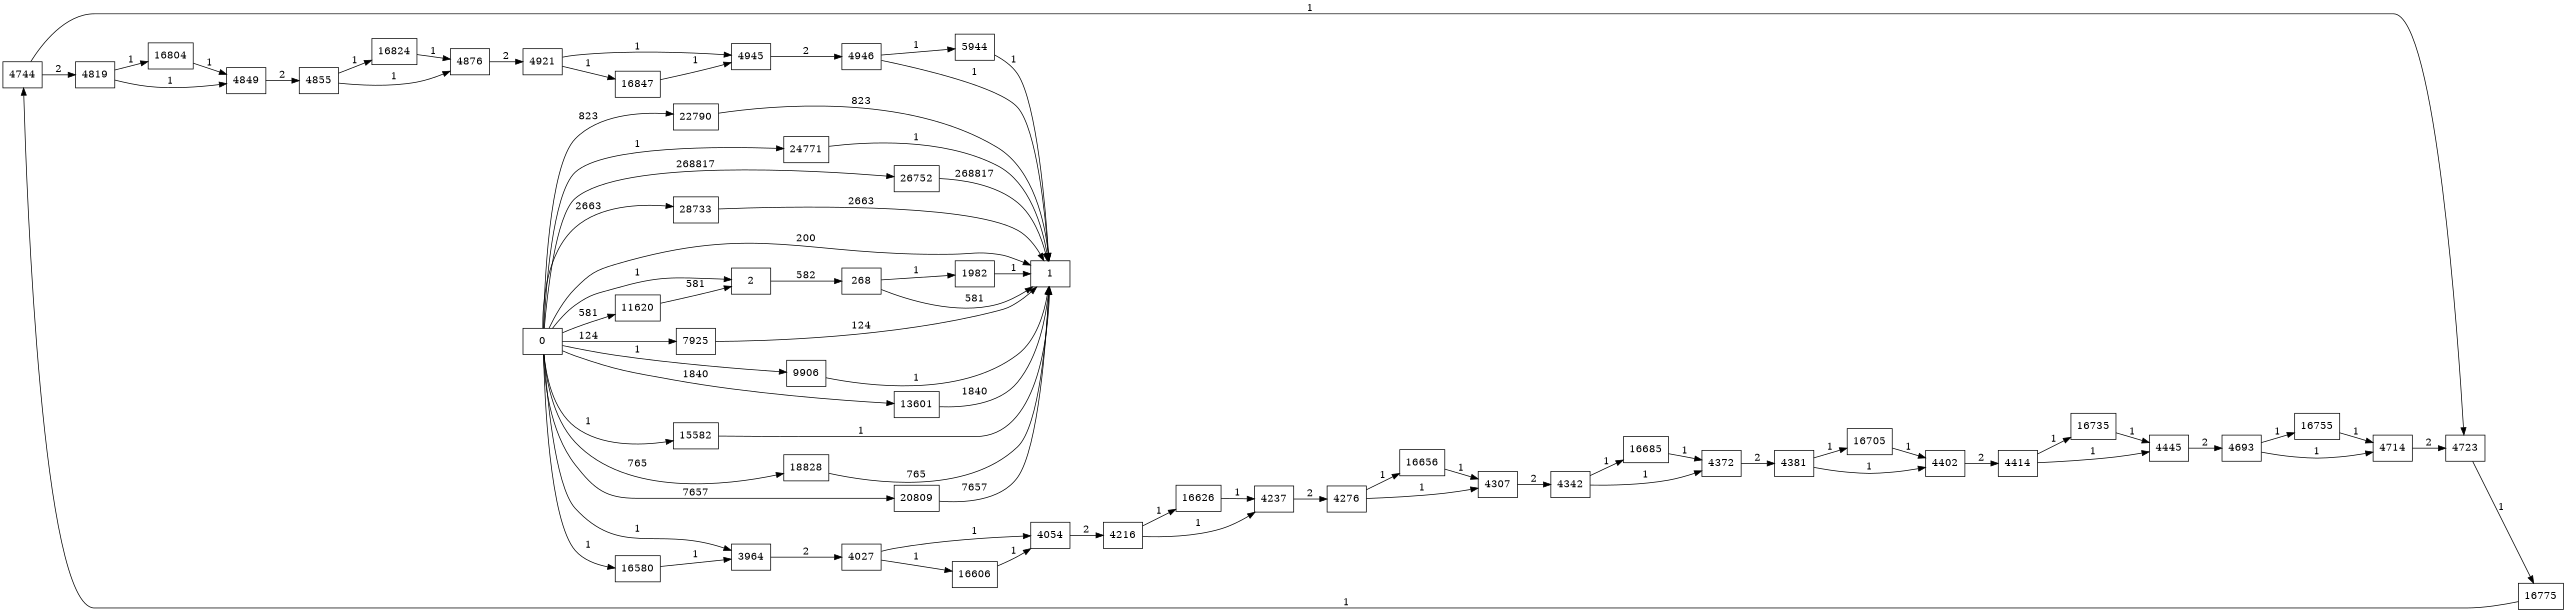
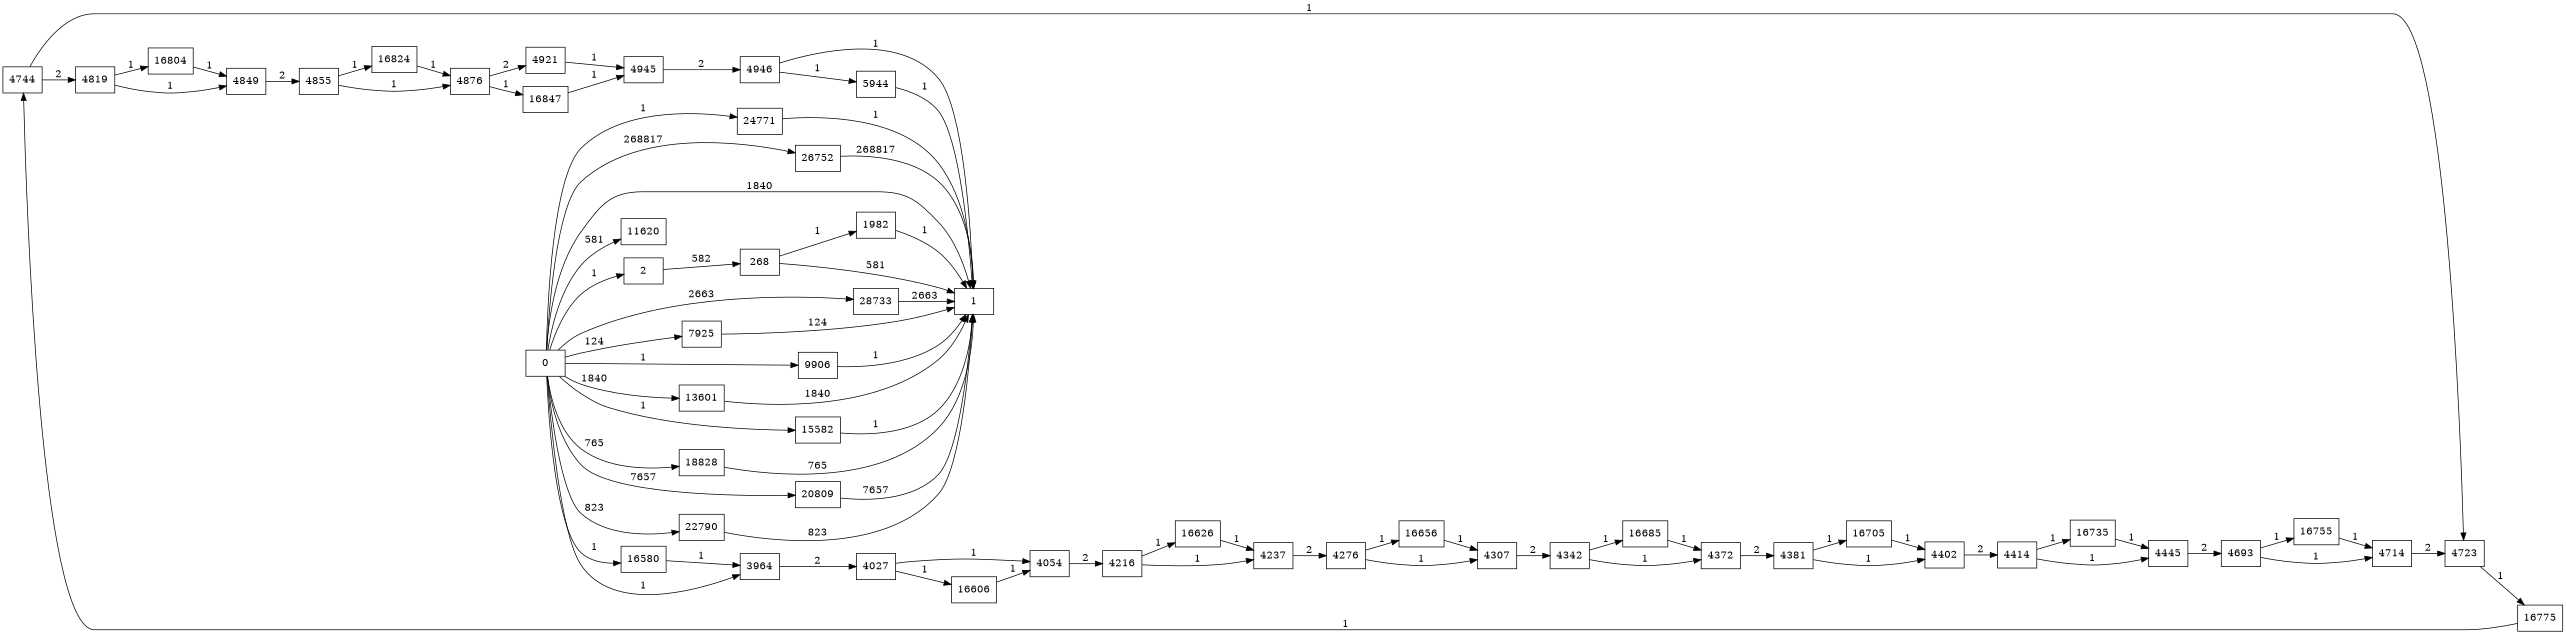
(585, 72) -> (503, 90)
(806, 239) -> (760, 186)
(693, 296) -> none
